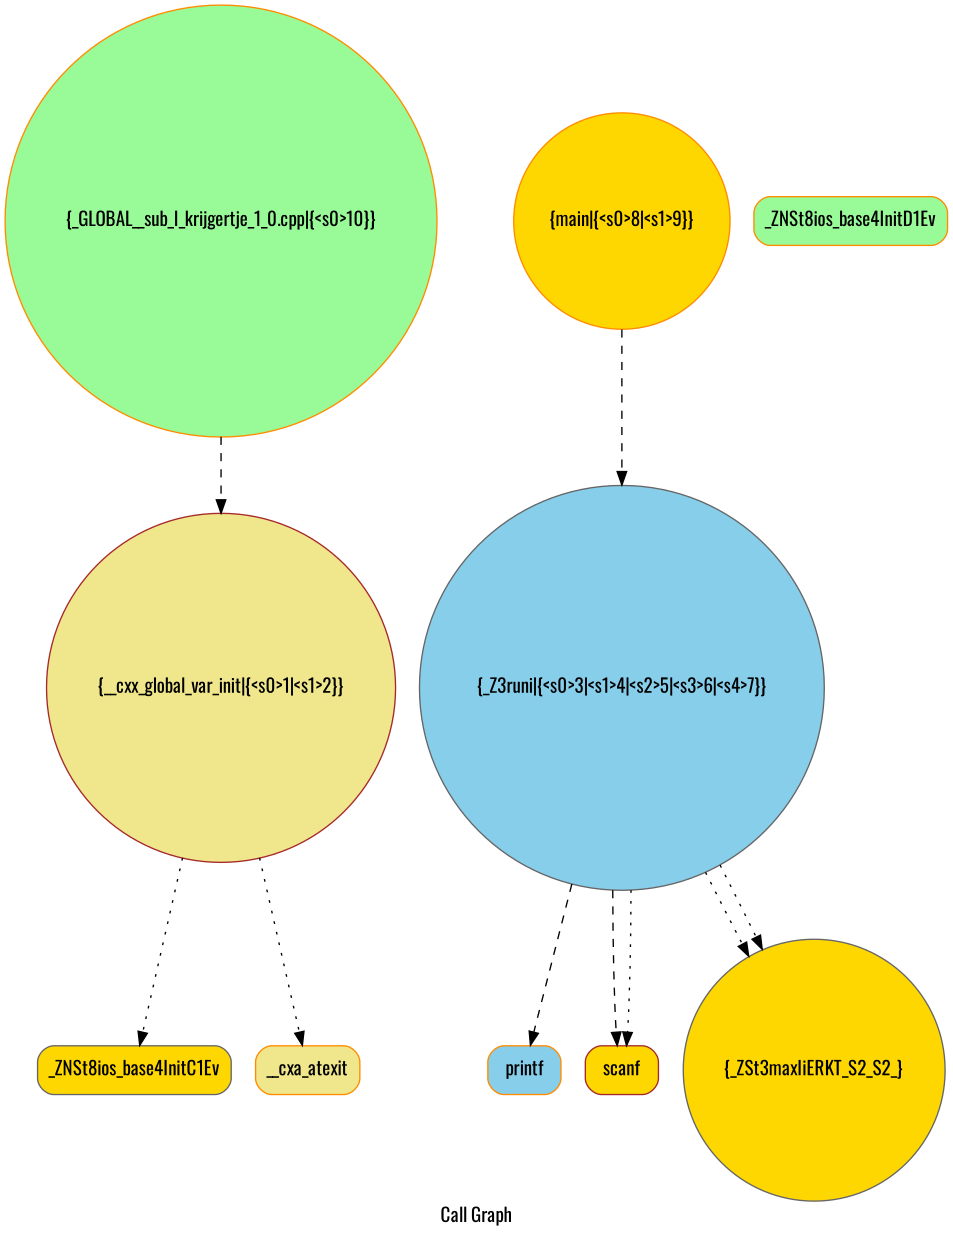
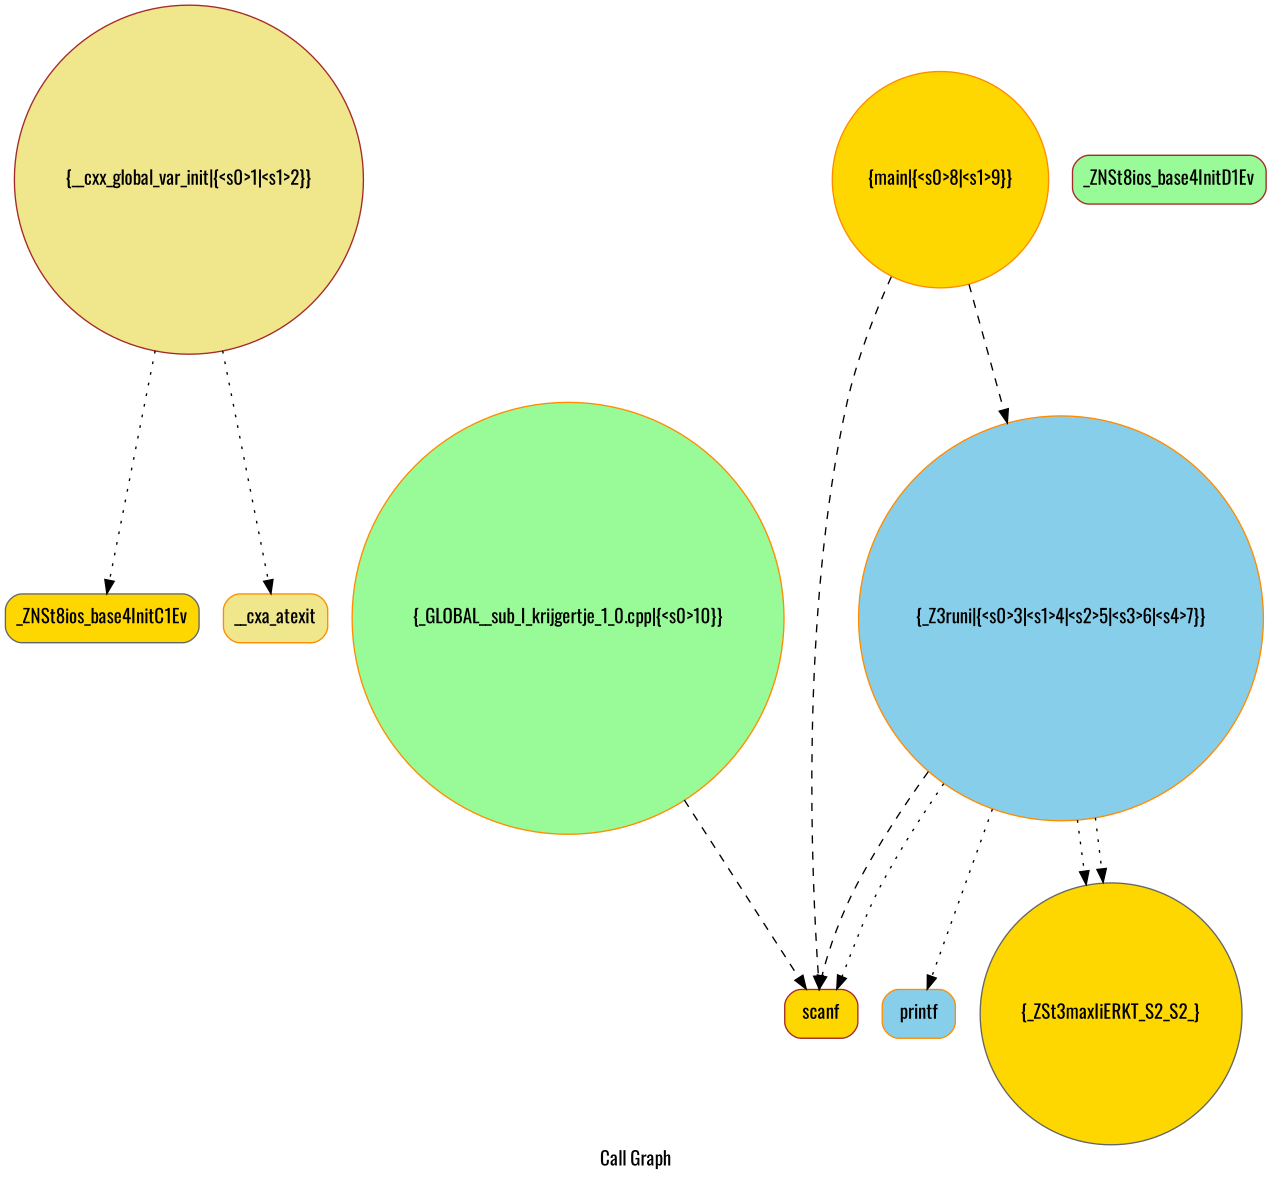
(851, 221) -> (1169, 180)
(221, 468) -> (742, 889)
none -> (818, 621)
(622, 688) -> (1061, 618)
(553, 958) -> (962, 893)
